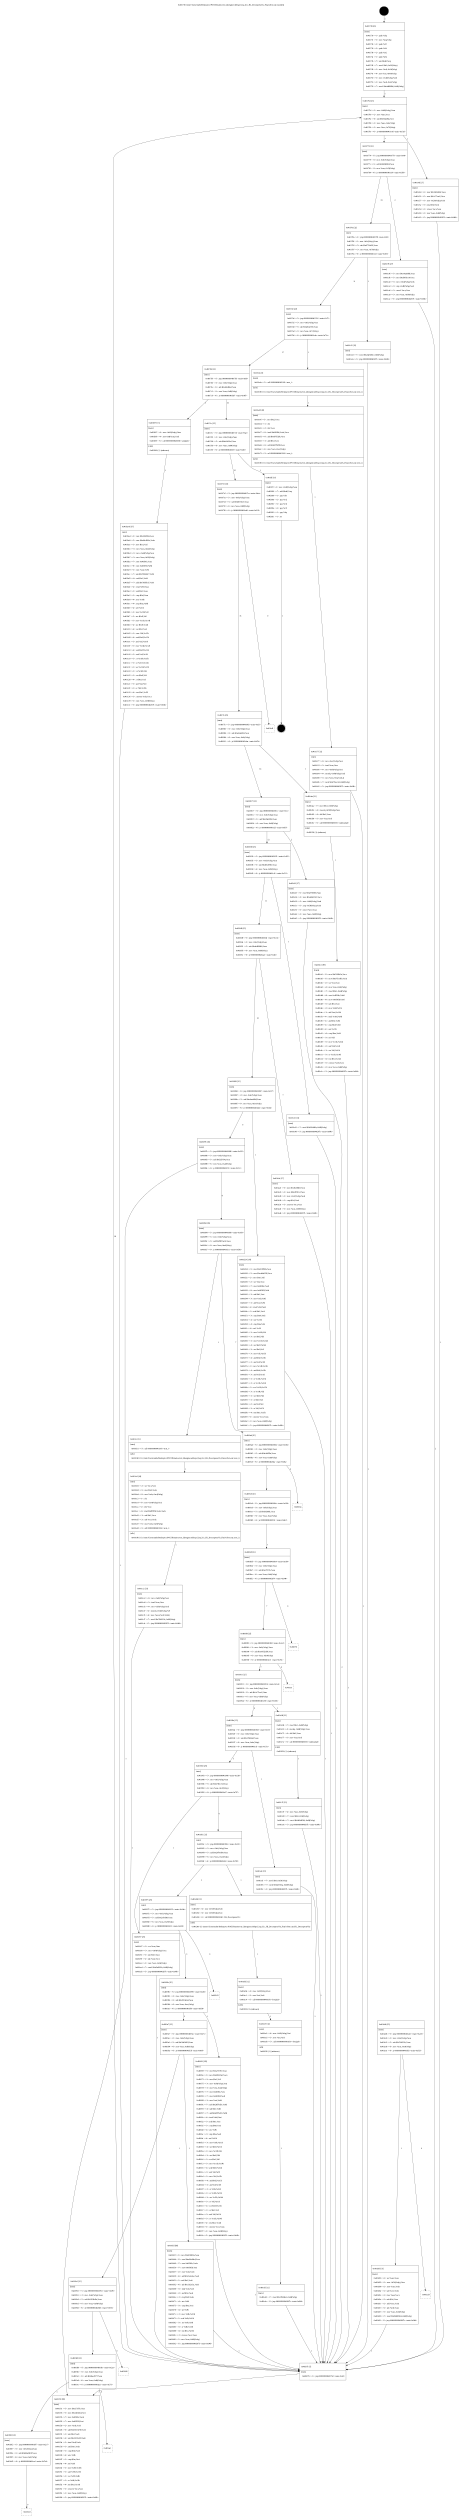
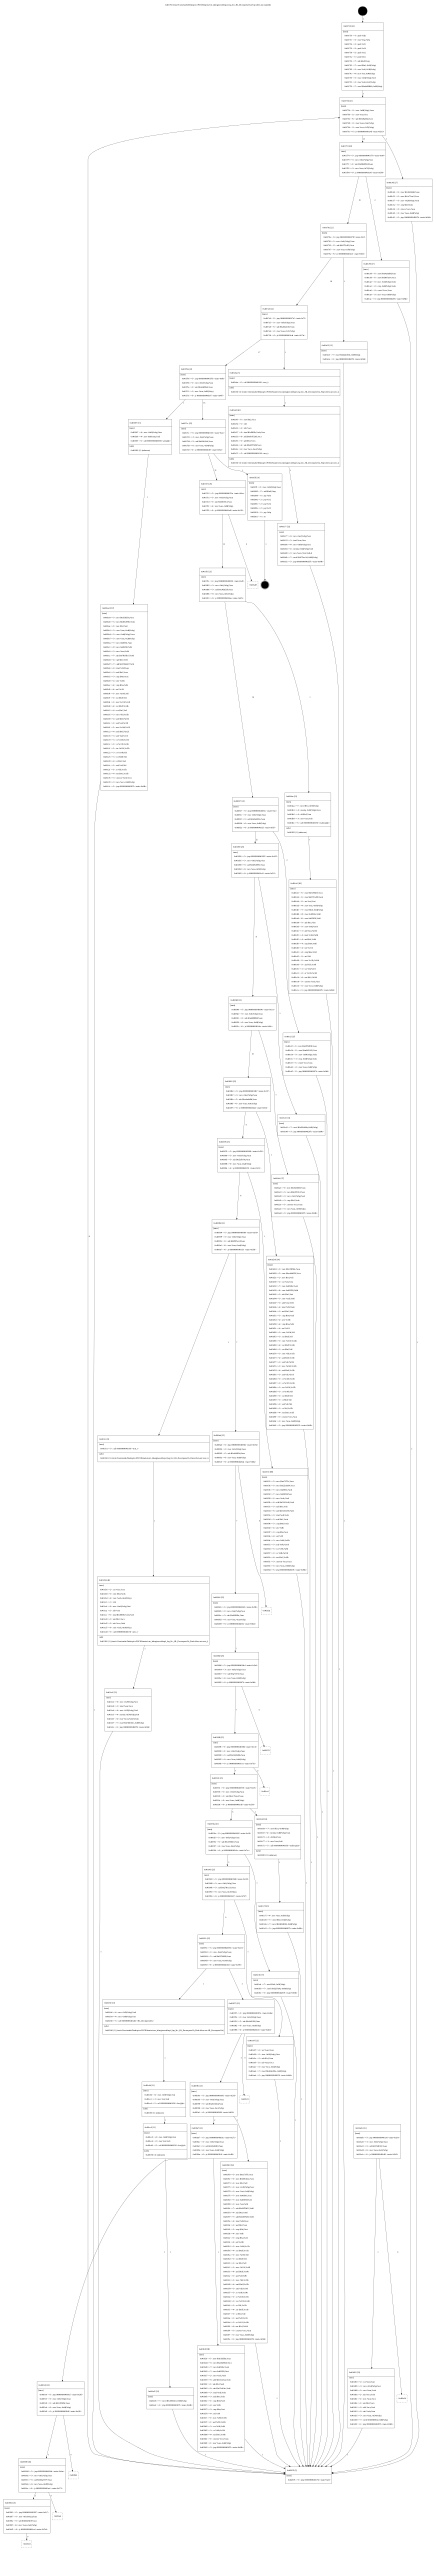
(196, 2383) -> (306, 2019)
